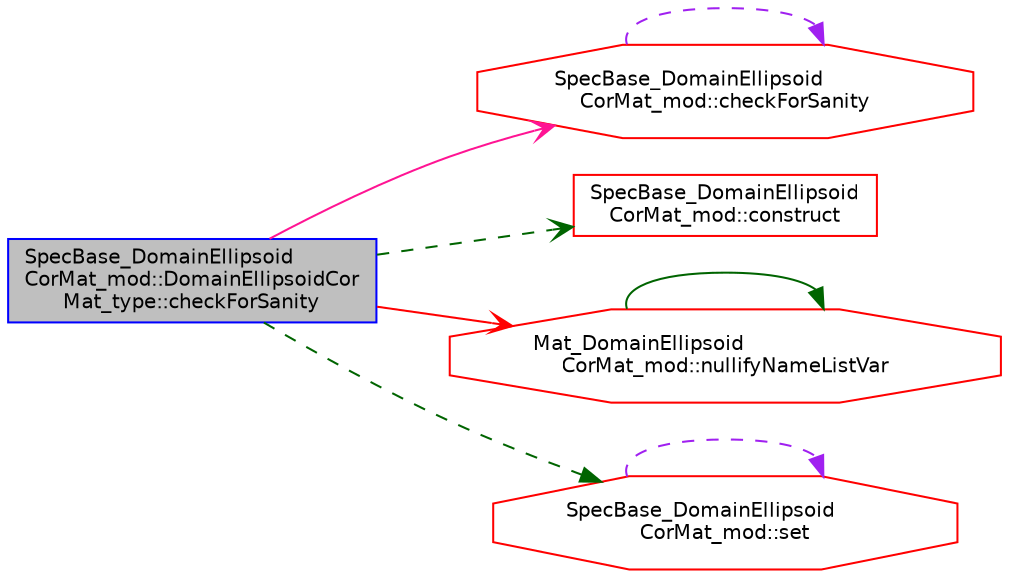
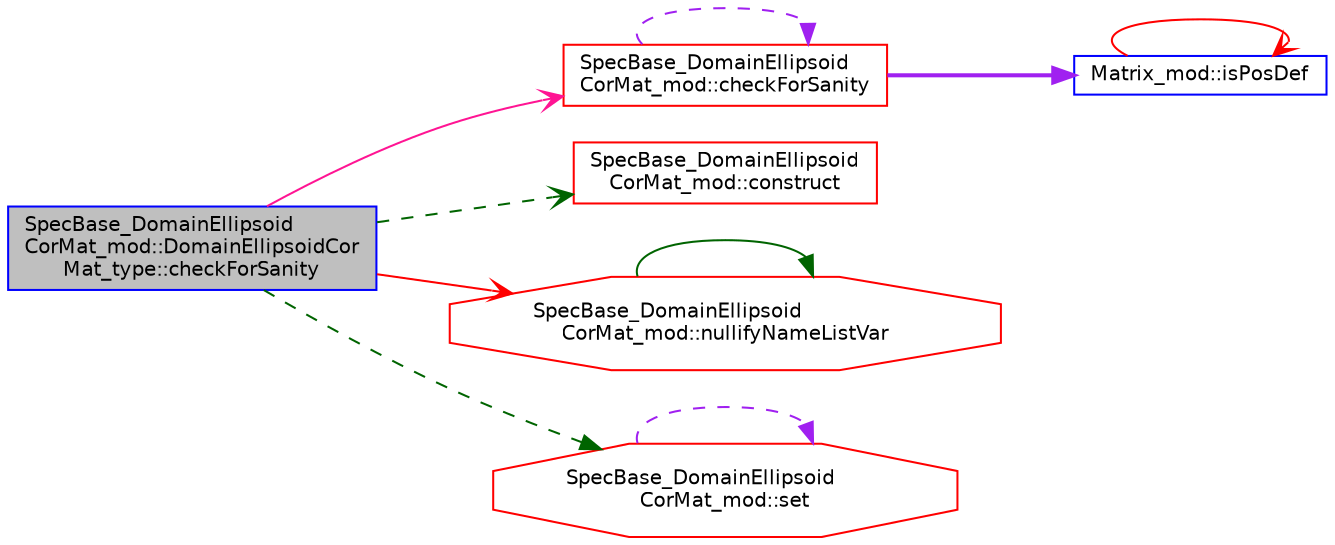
none -> (1200, 75)
(725, 91) -> (725, 75)
(725, 356) -> (725, 324)
